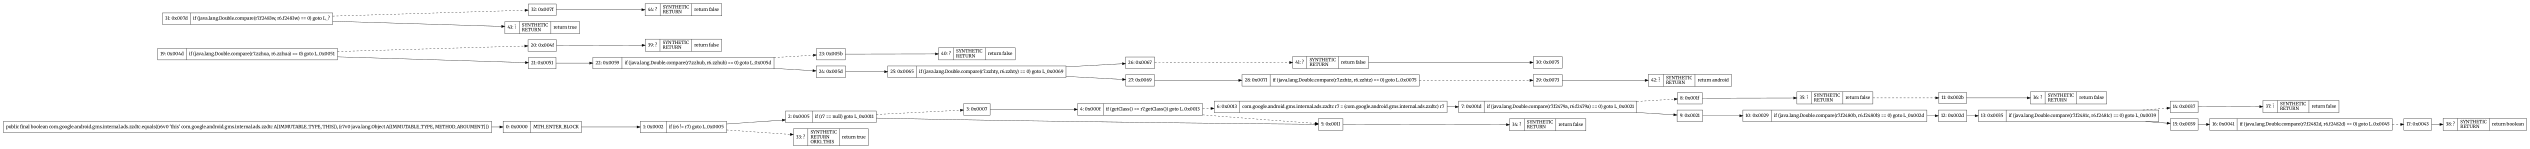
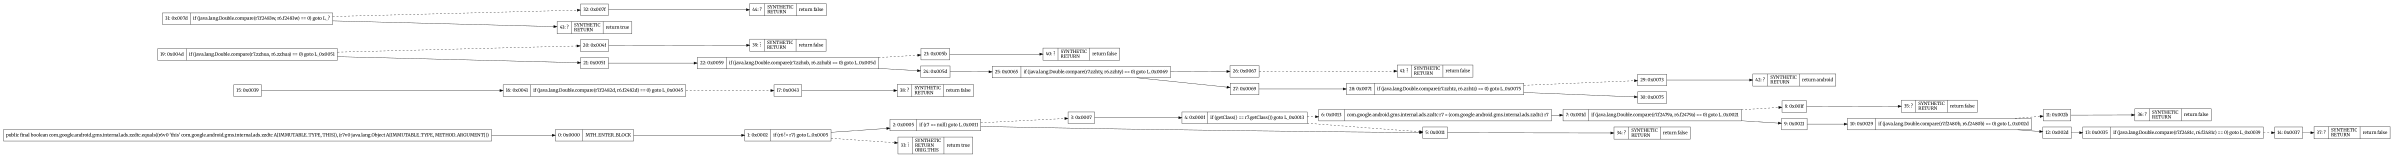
(1449, 62) -> (1579, 95)
(1904, 98) -> (2028, 117)
(2156, 122) -> none
(2508, 124) -> (958, 90)
